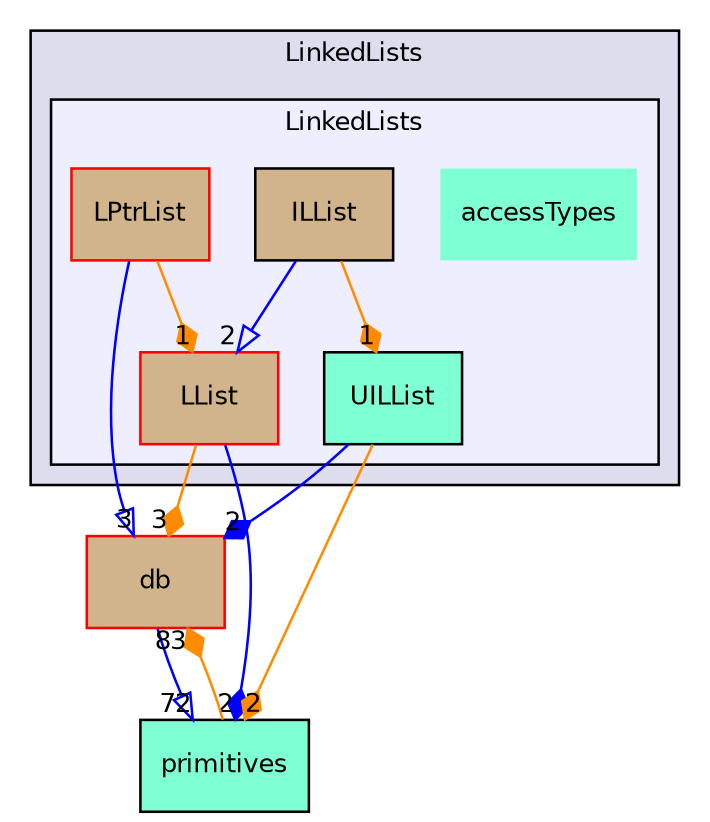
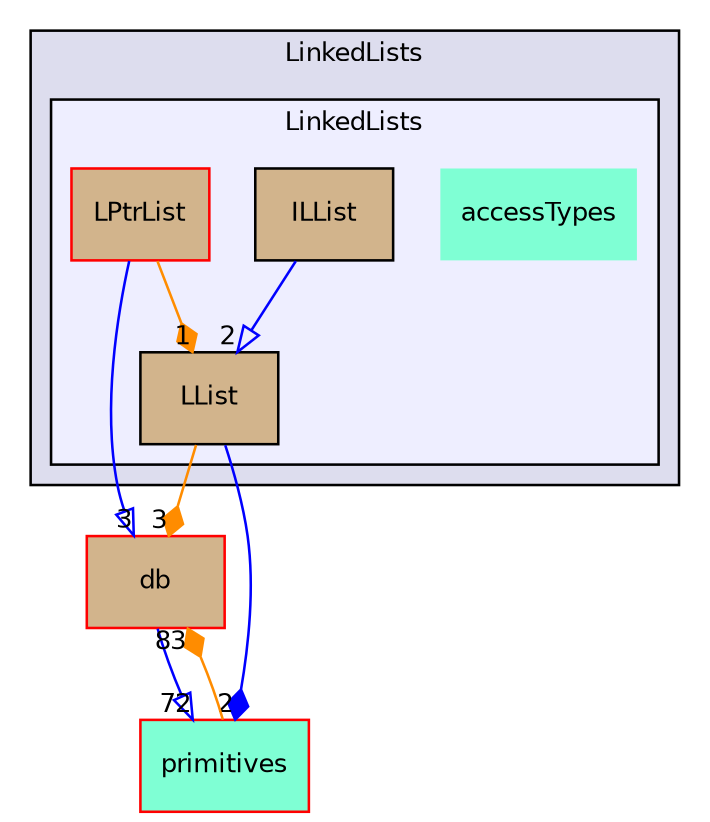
(209, 398) -> (209, 398)
(393, 398) -> none
(225, 766) -> (225, 766)
